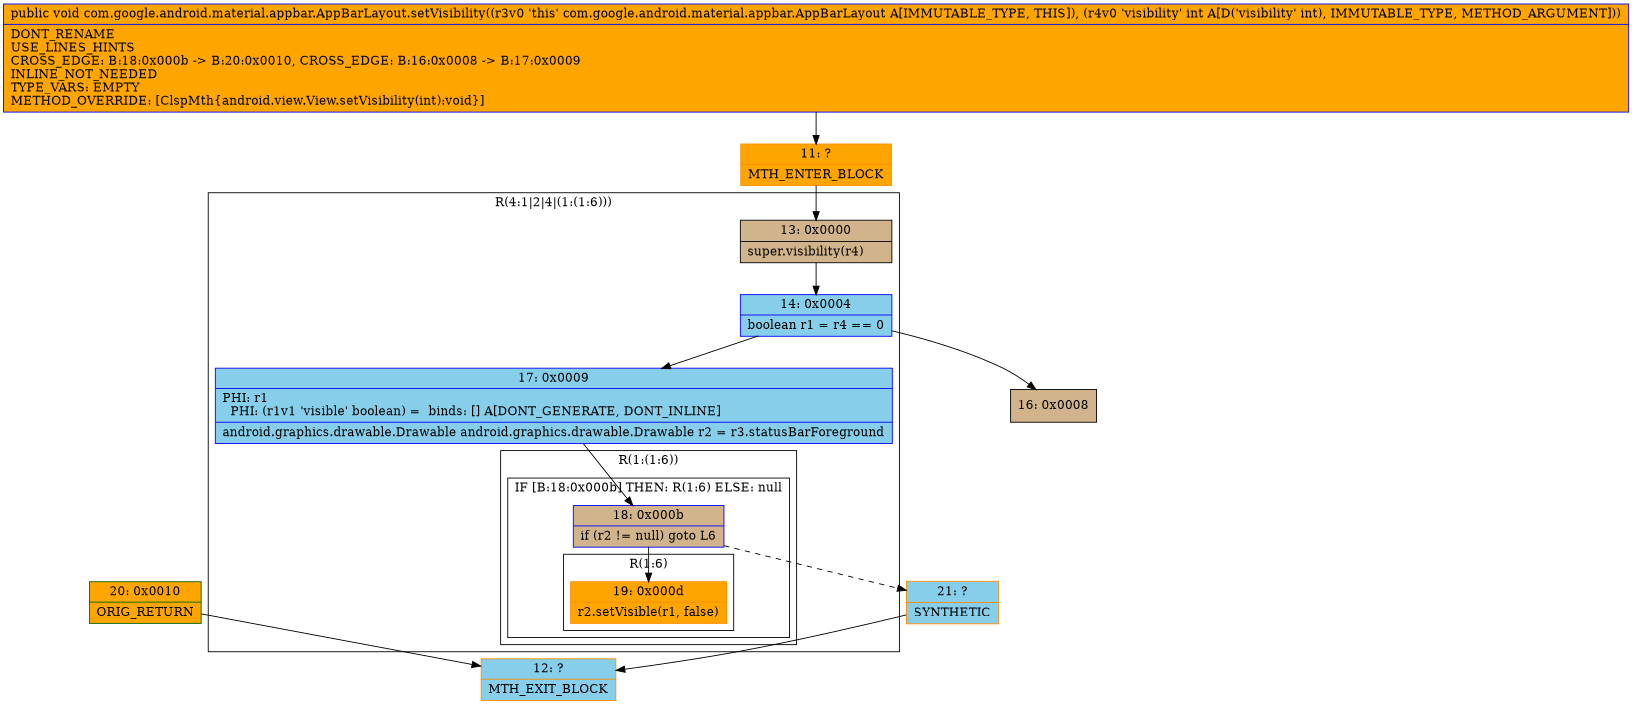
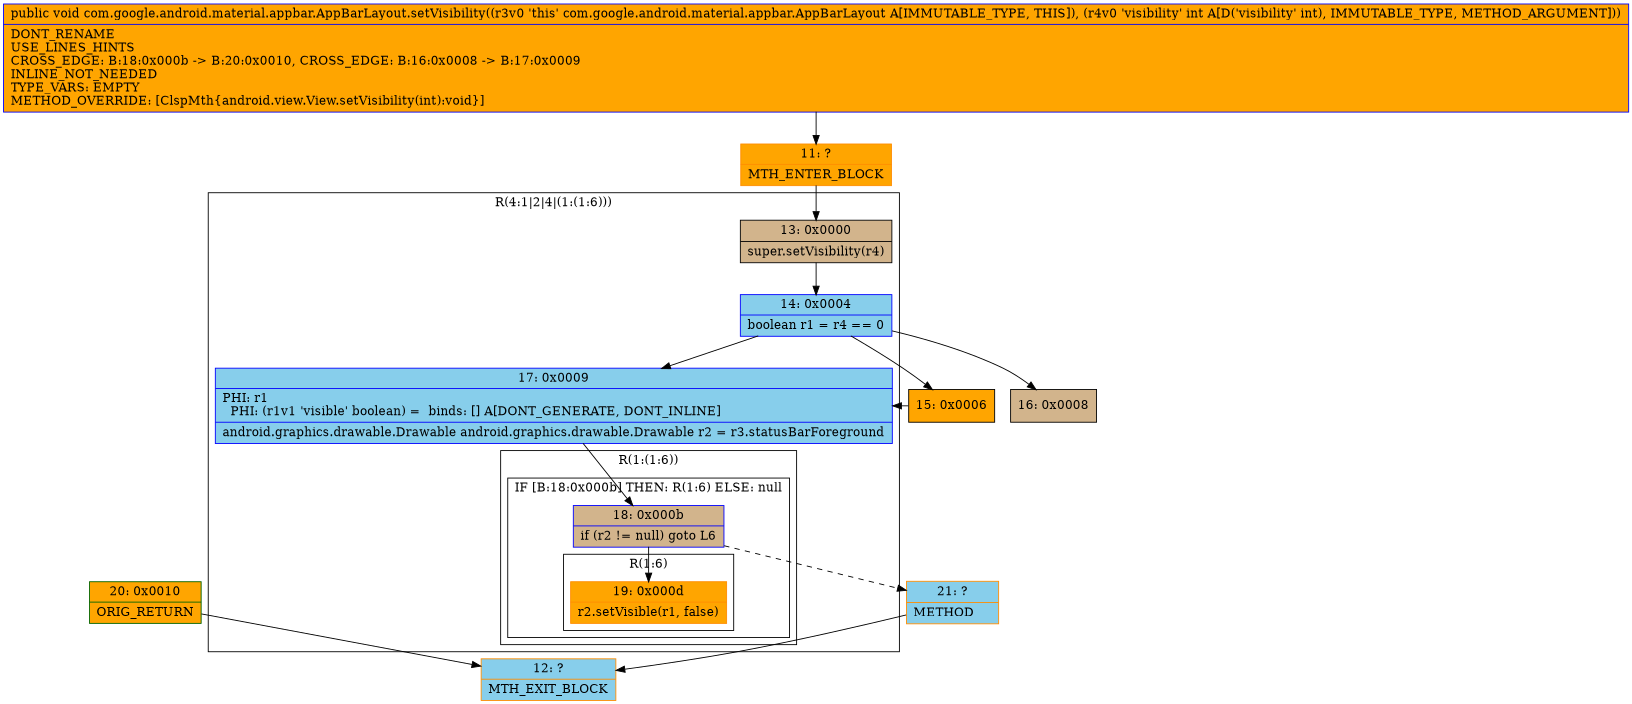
(806, 252) -> (816, 252)
none -> (952, 406)
(953, 613) -> (944, 613)
